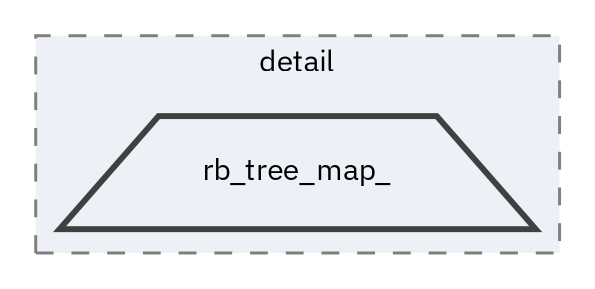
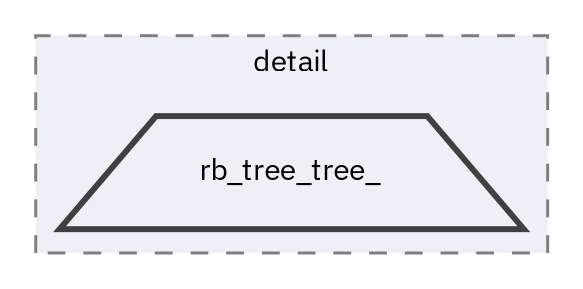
(298, 173) -> (292, 173)
